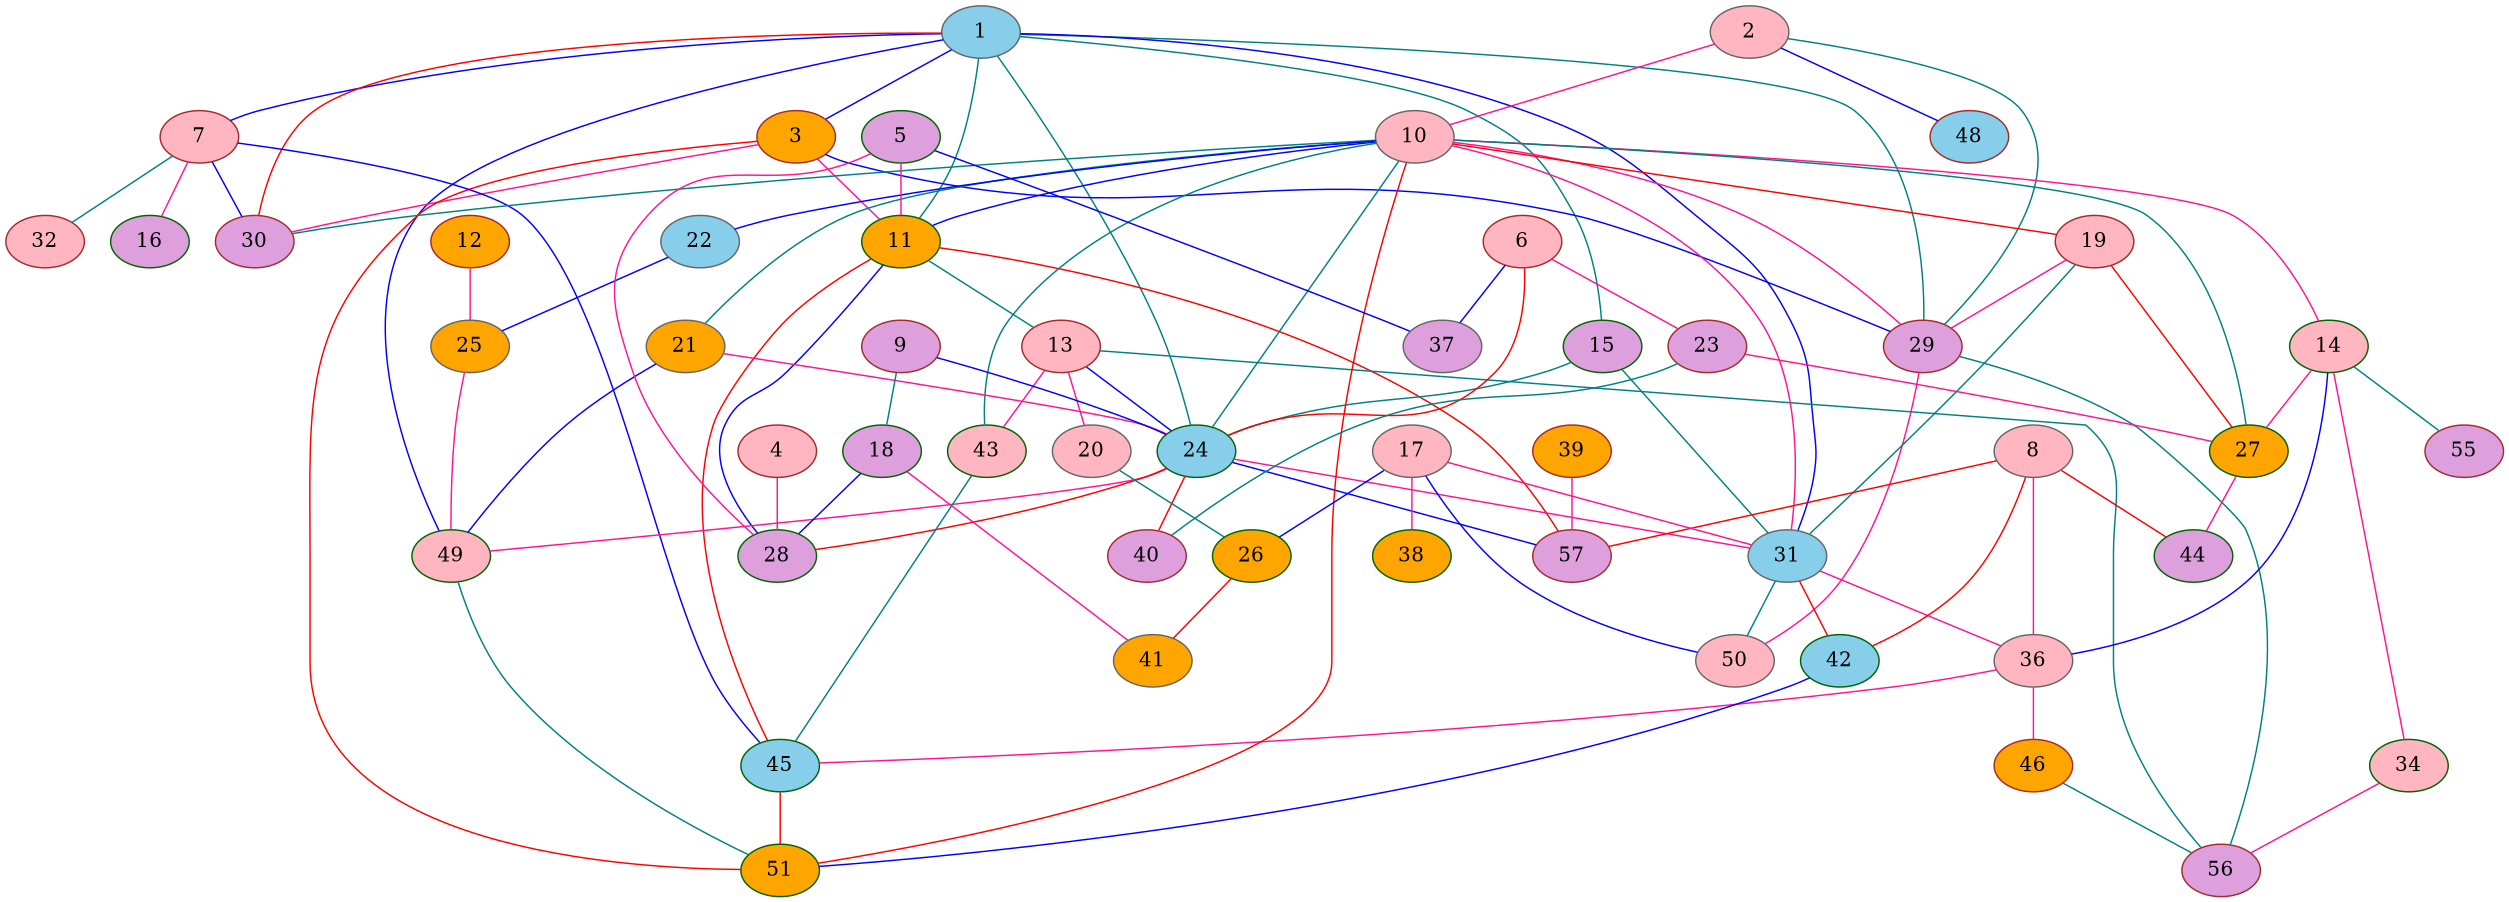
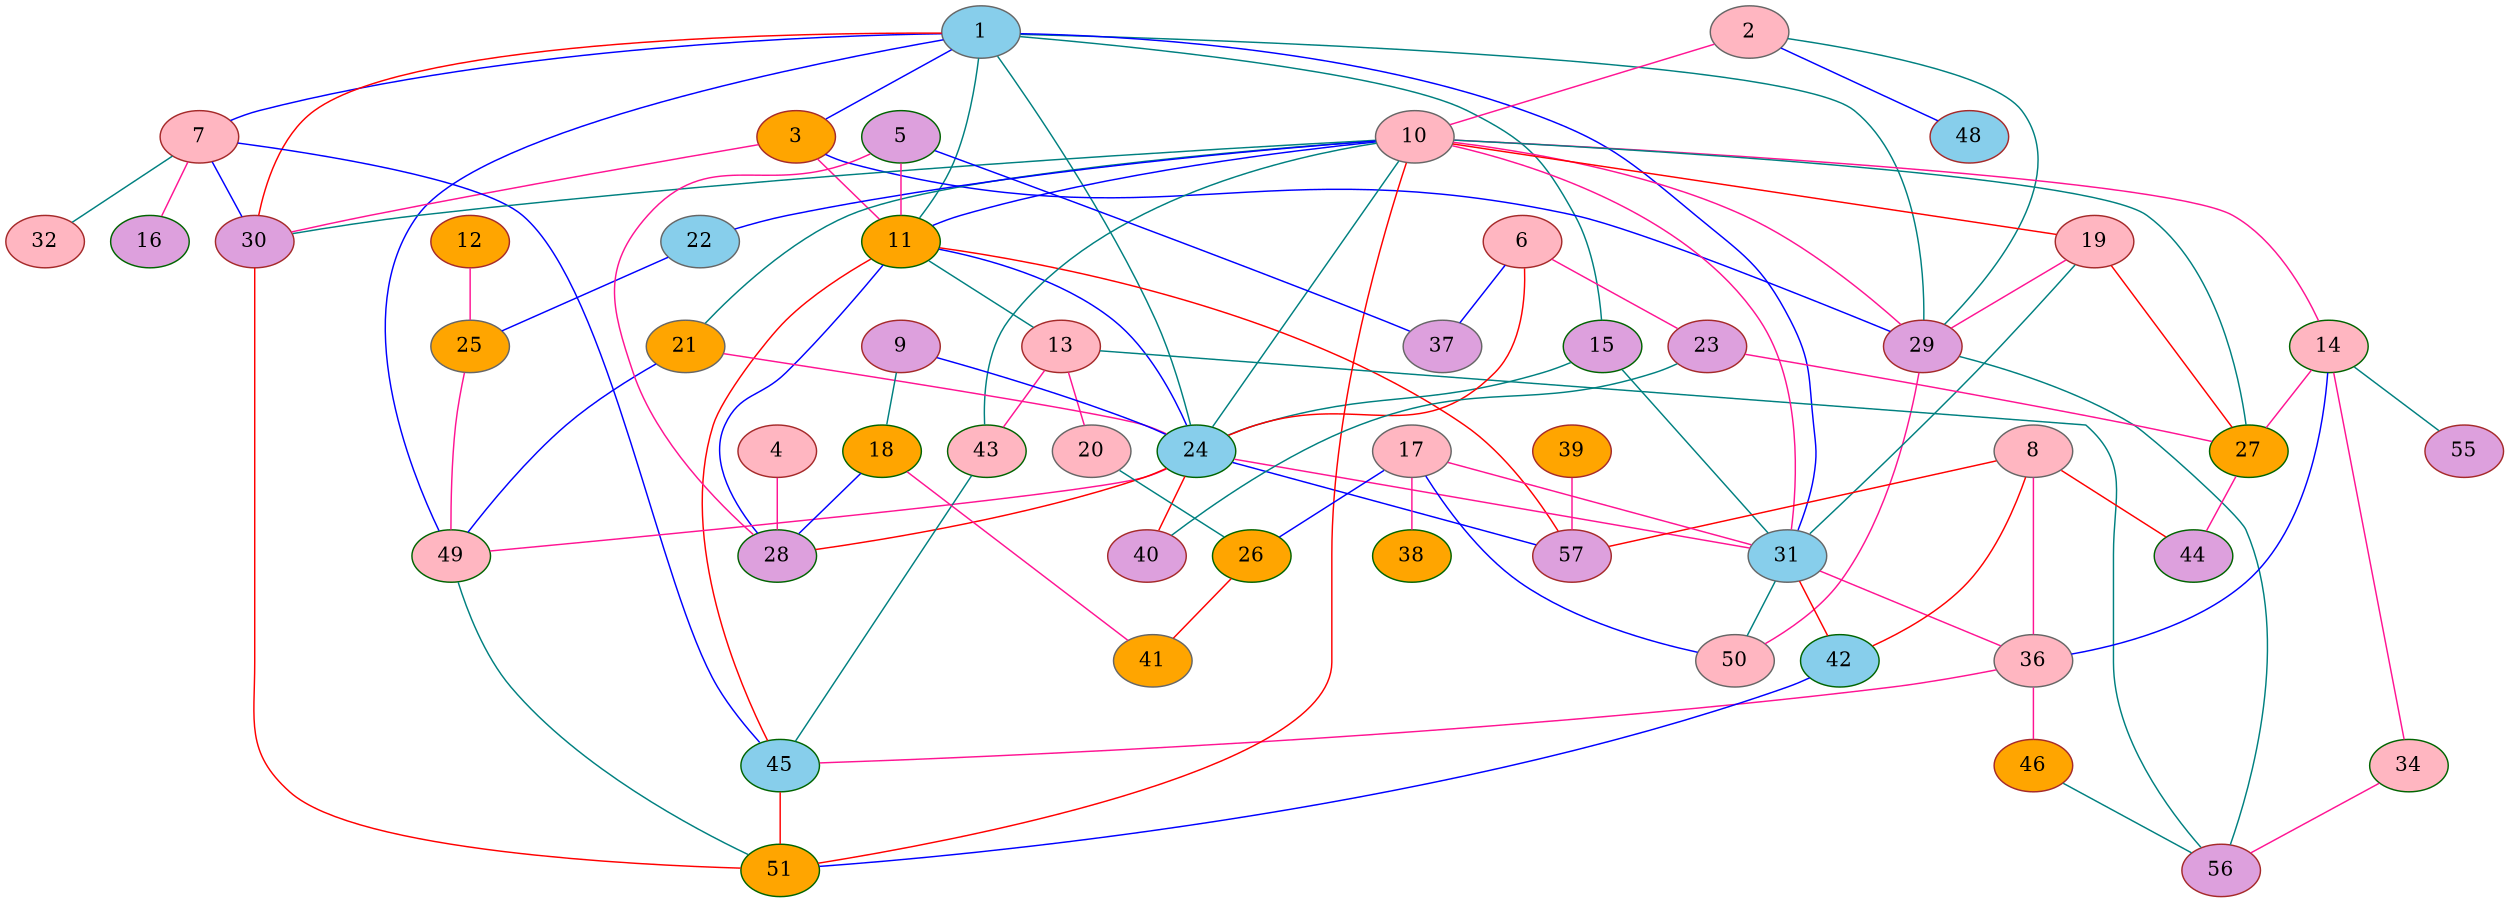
(1129, 399) -> (1088, 303)
(882, 451) -> (882, 451)
(310, 509) -> (266, 764)
